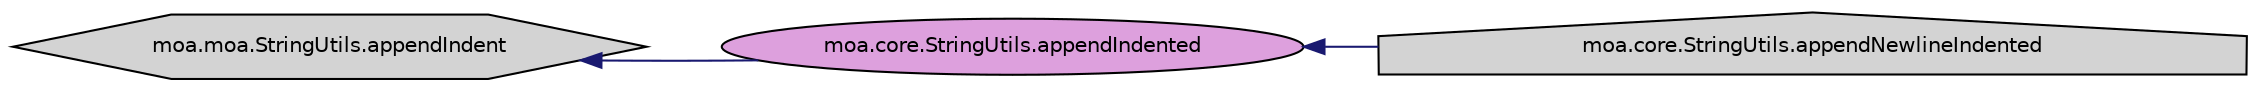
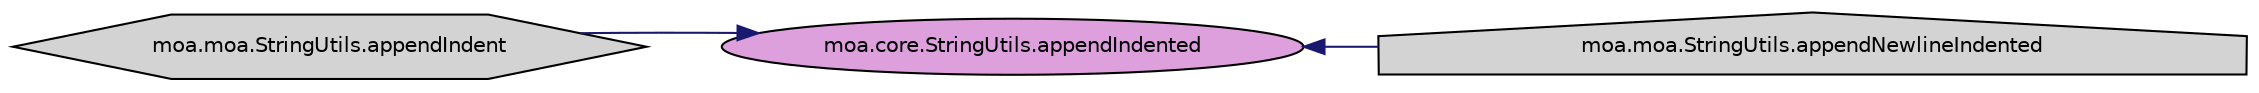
(1813, 47) -> (1813, 47)
(680, 61) -> (659, 33)
